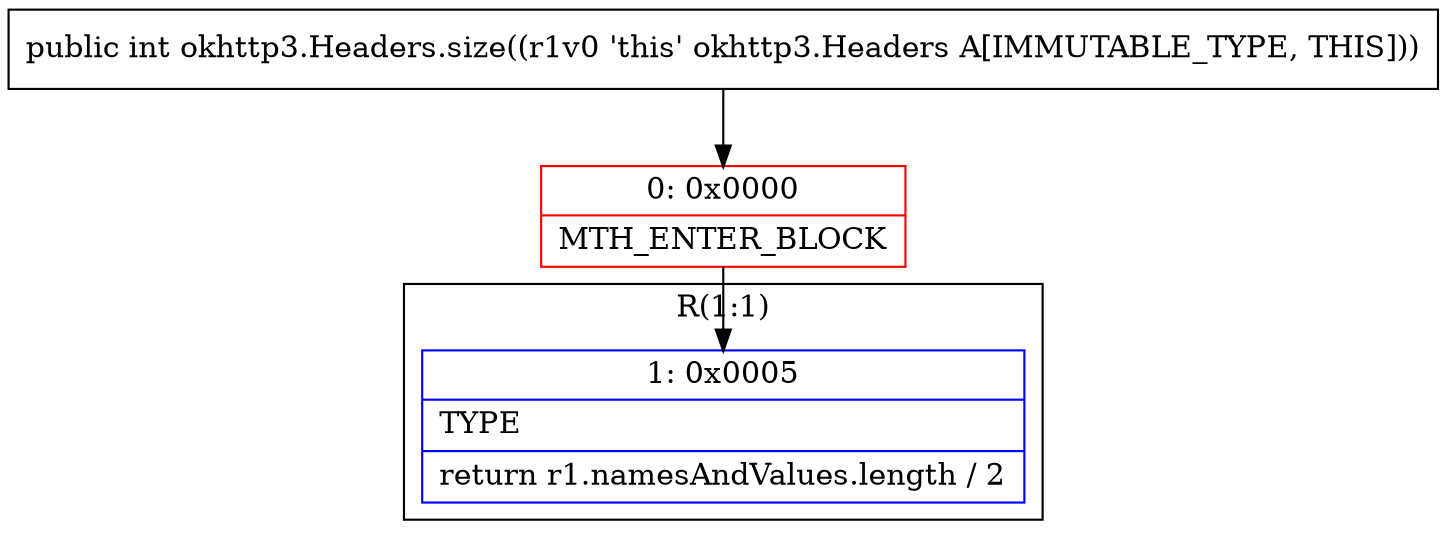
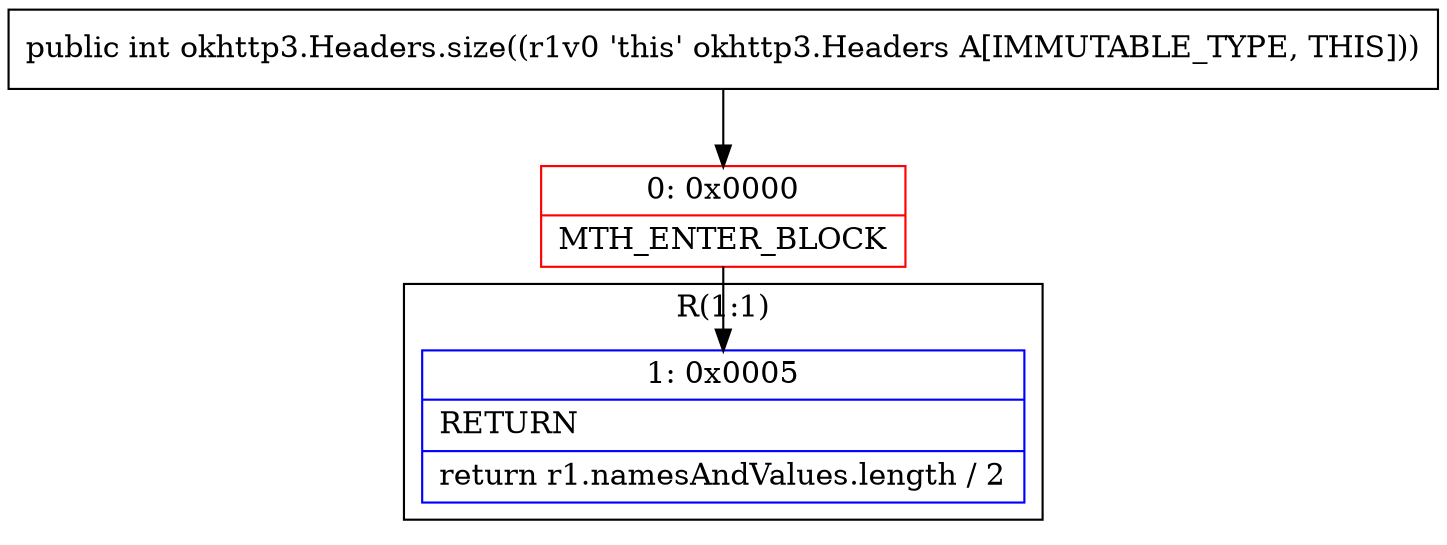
(481, 424) -> (509, 424)
